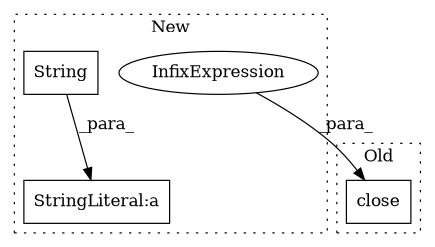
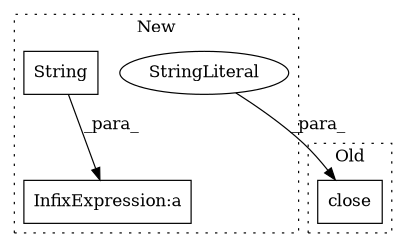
(219, 73) -> (204, 73)
(97, 202) -> (108, 202)
